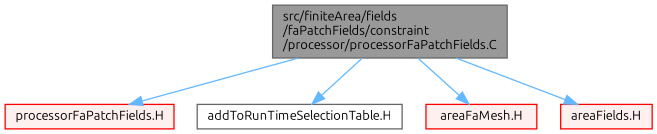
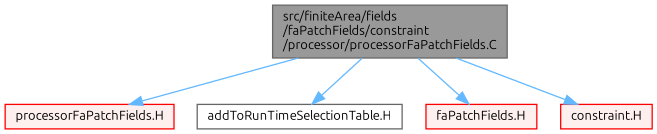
(481, 117) -> (481, 117)
(606, 117) -> (606, 117)
